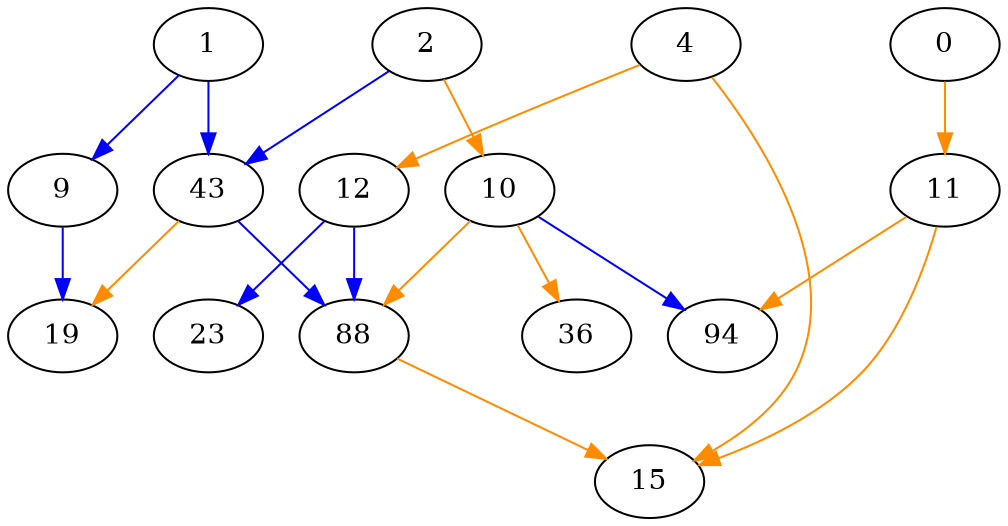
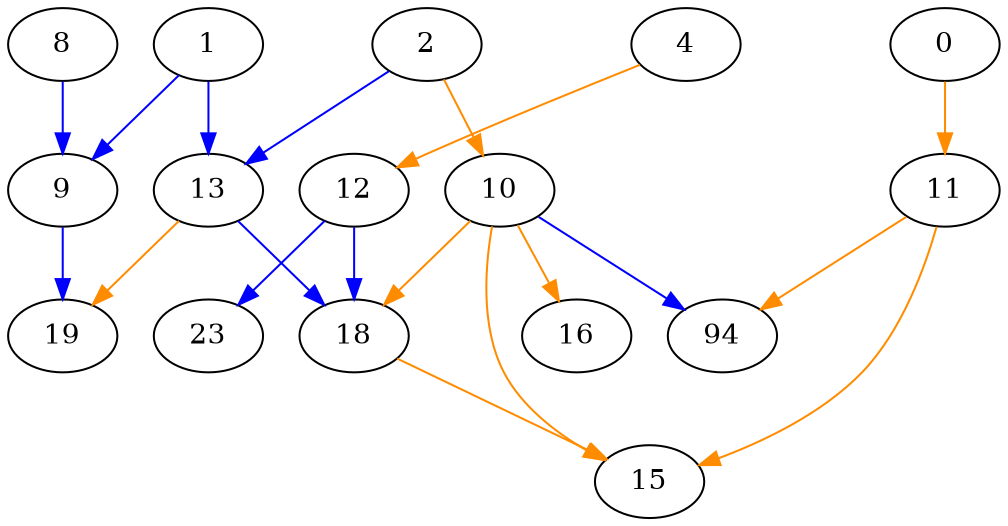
none -> (63, 45)
(208, 190) -> (208, 190)
(806, 261) -> (497, 356)
(354, 336) -> (354, 336)
(577, 336) -> (577, 336)
